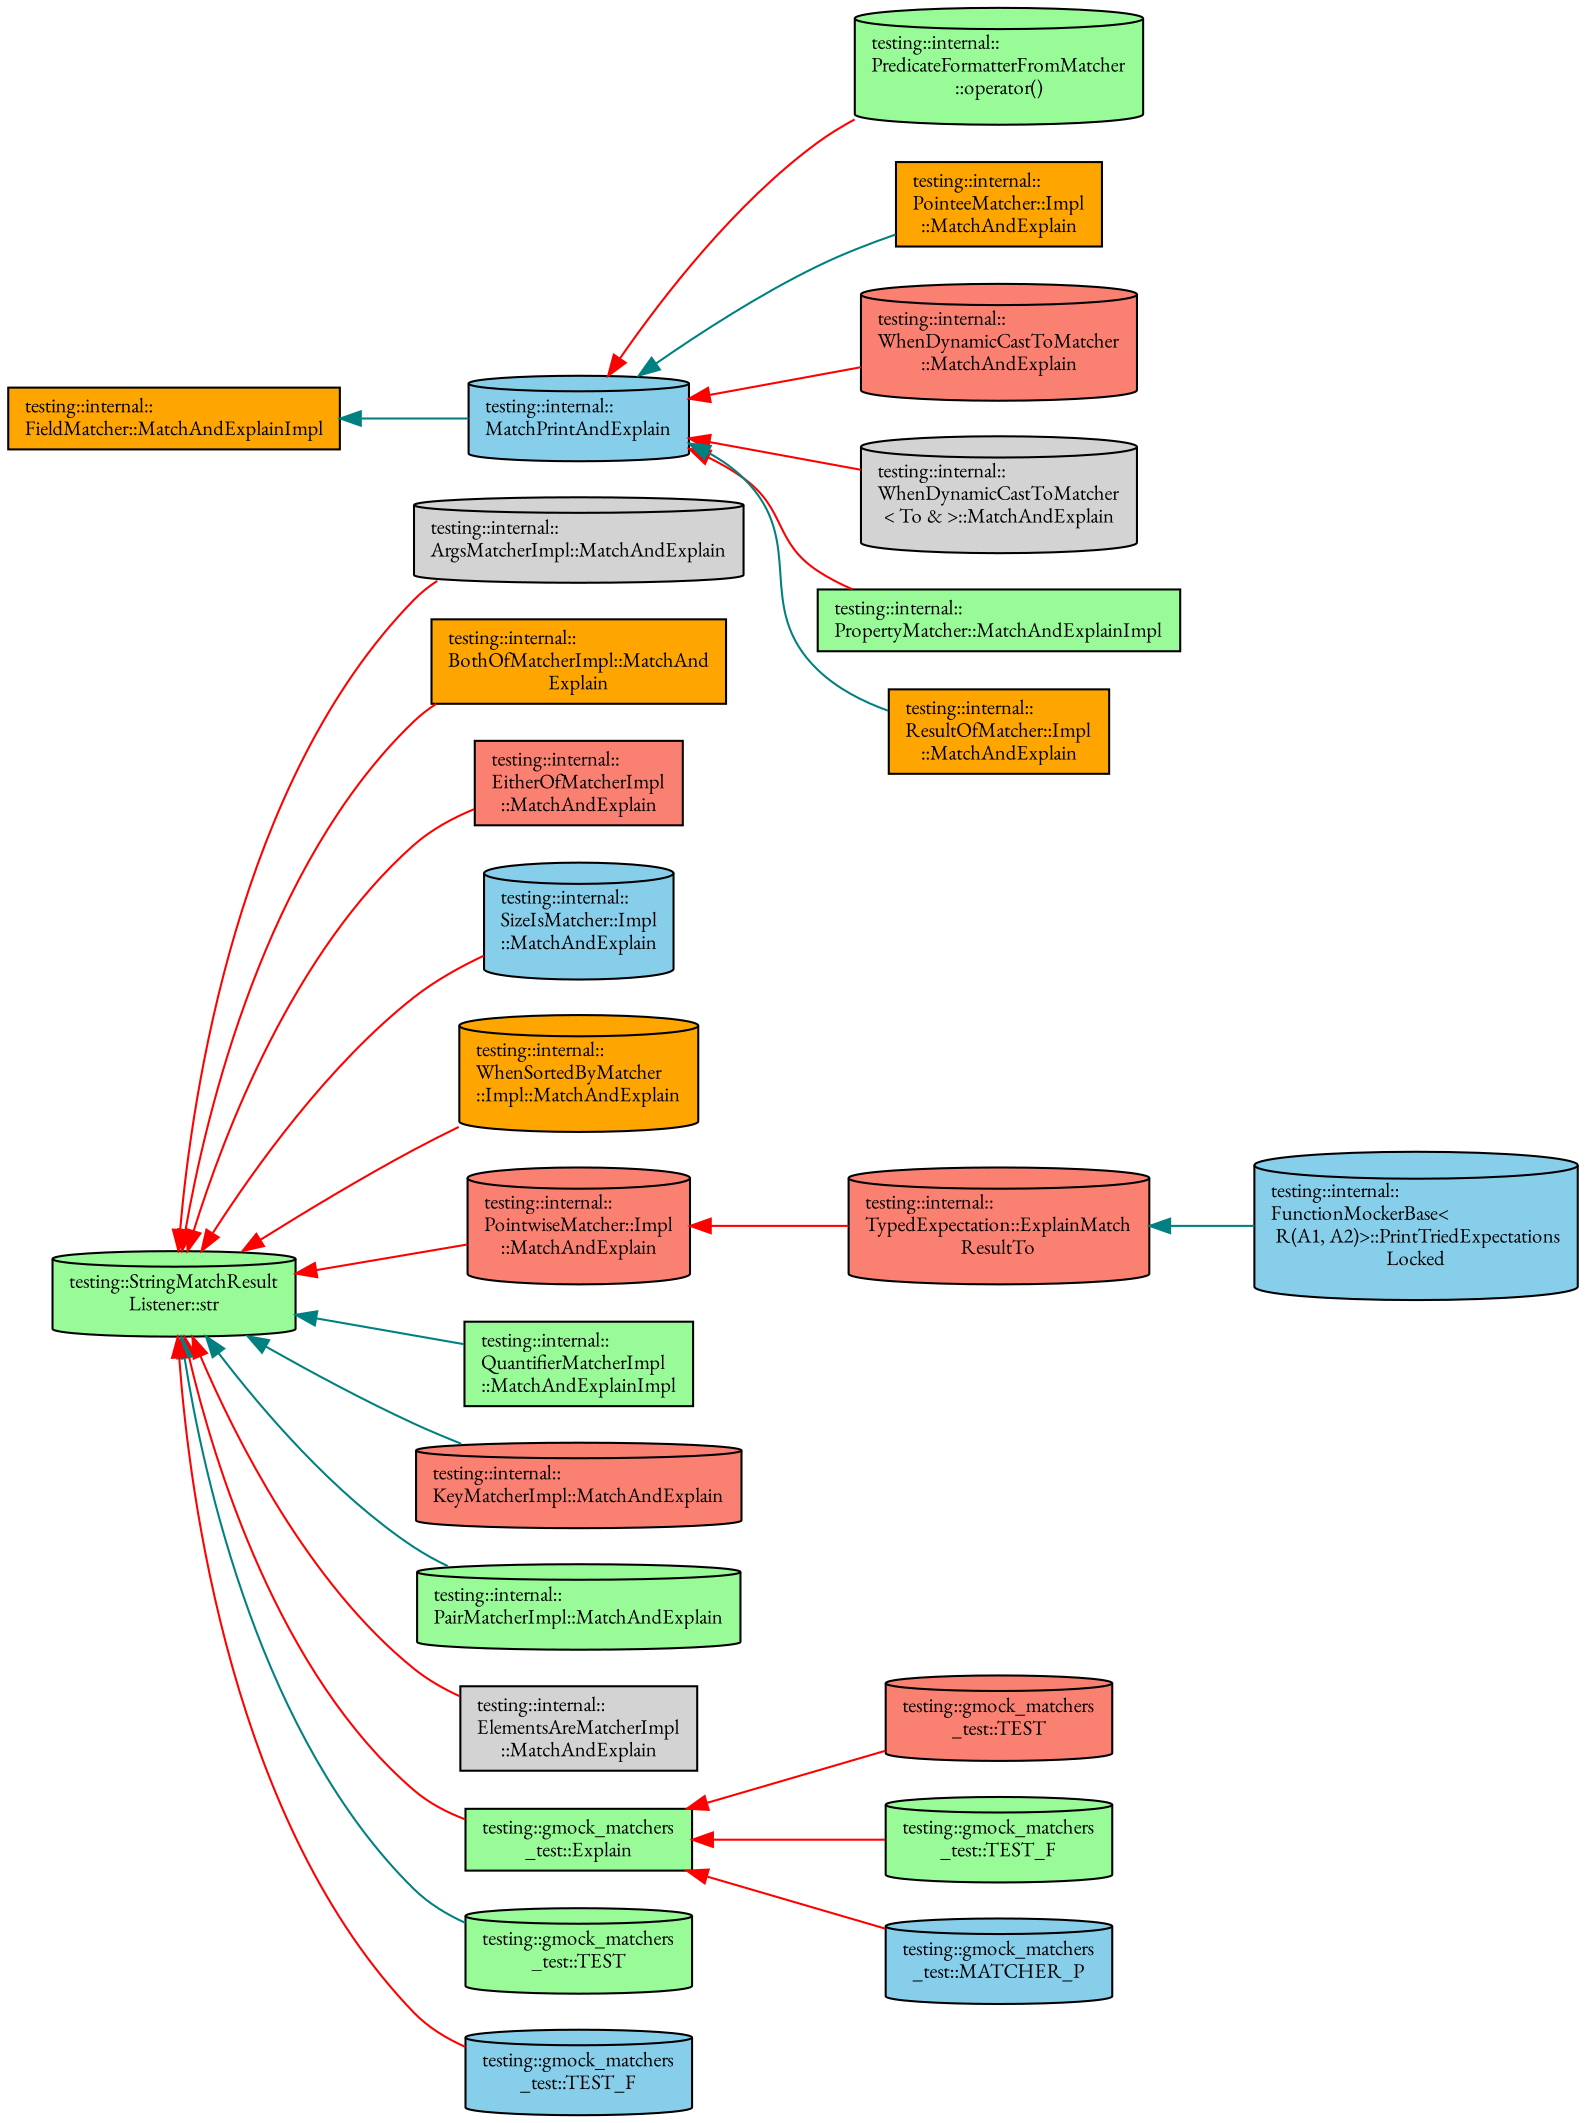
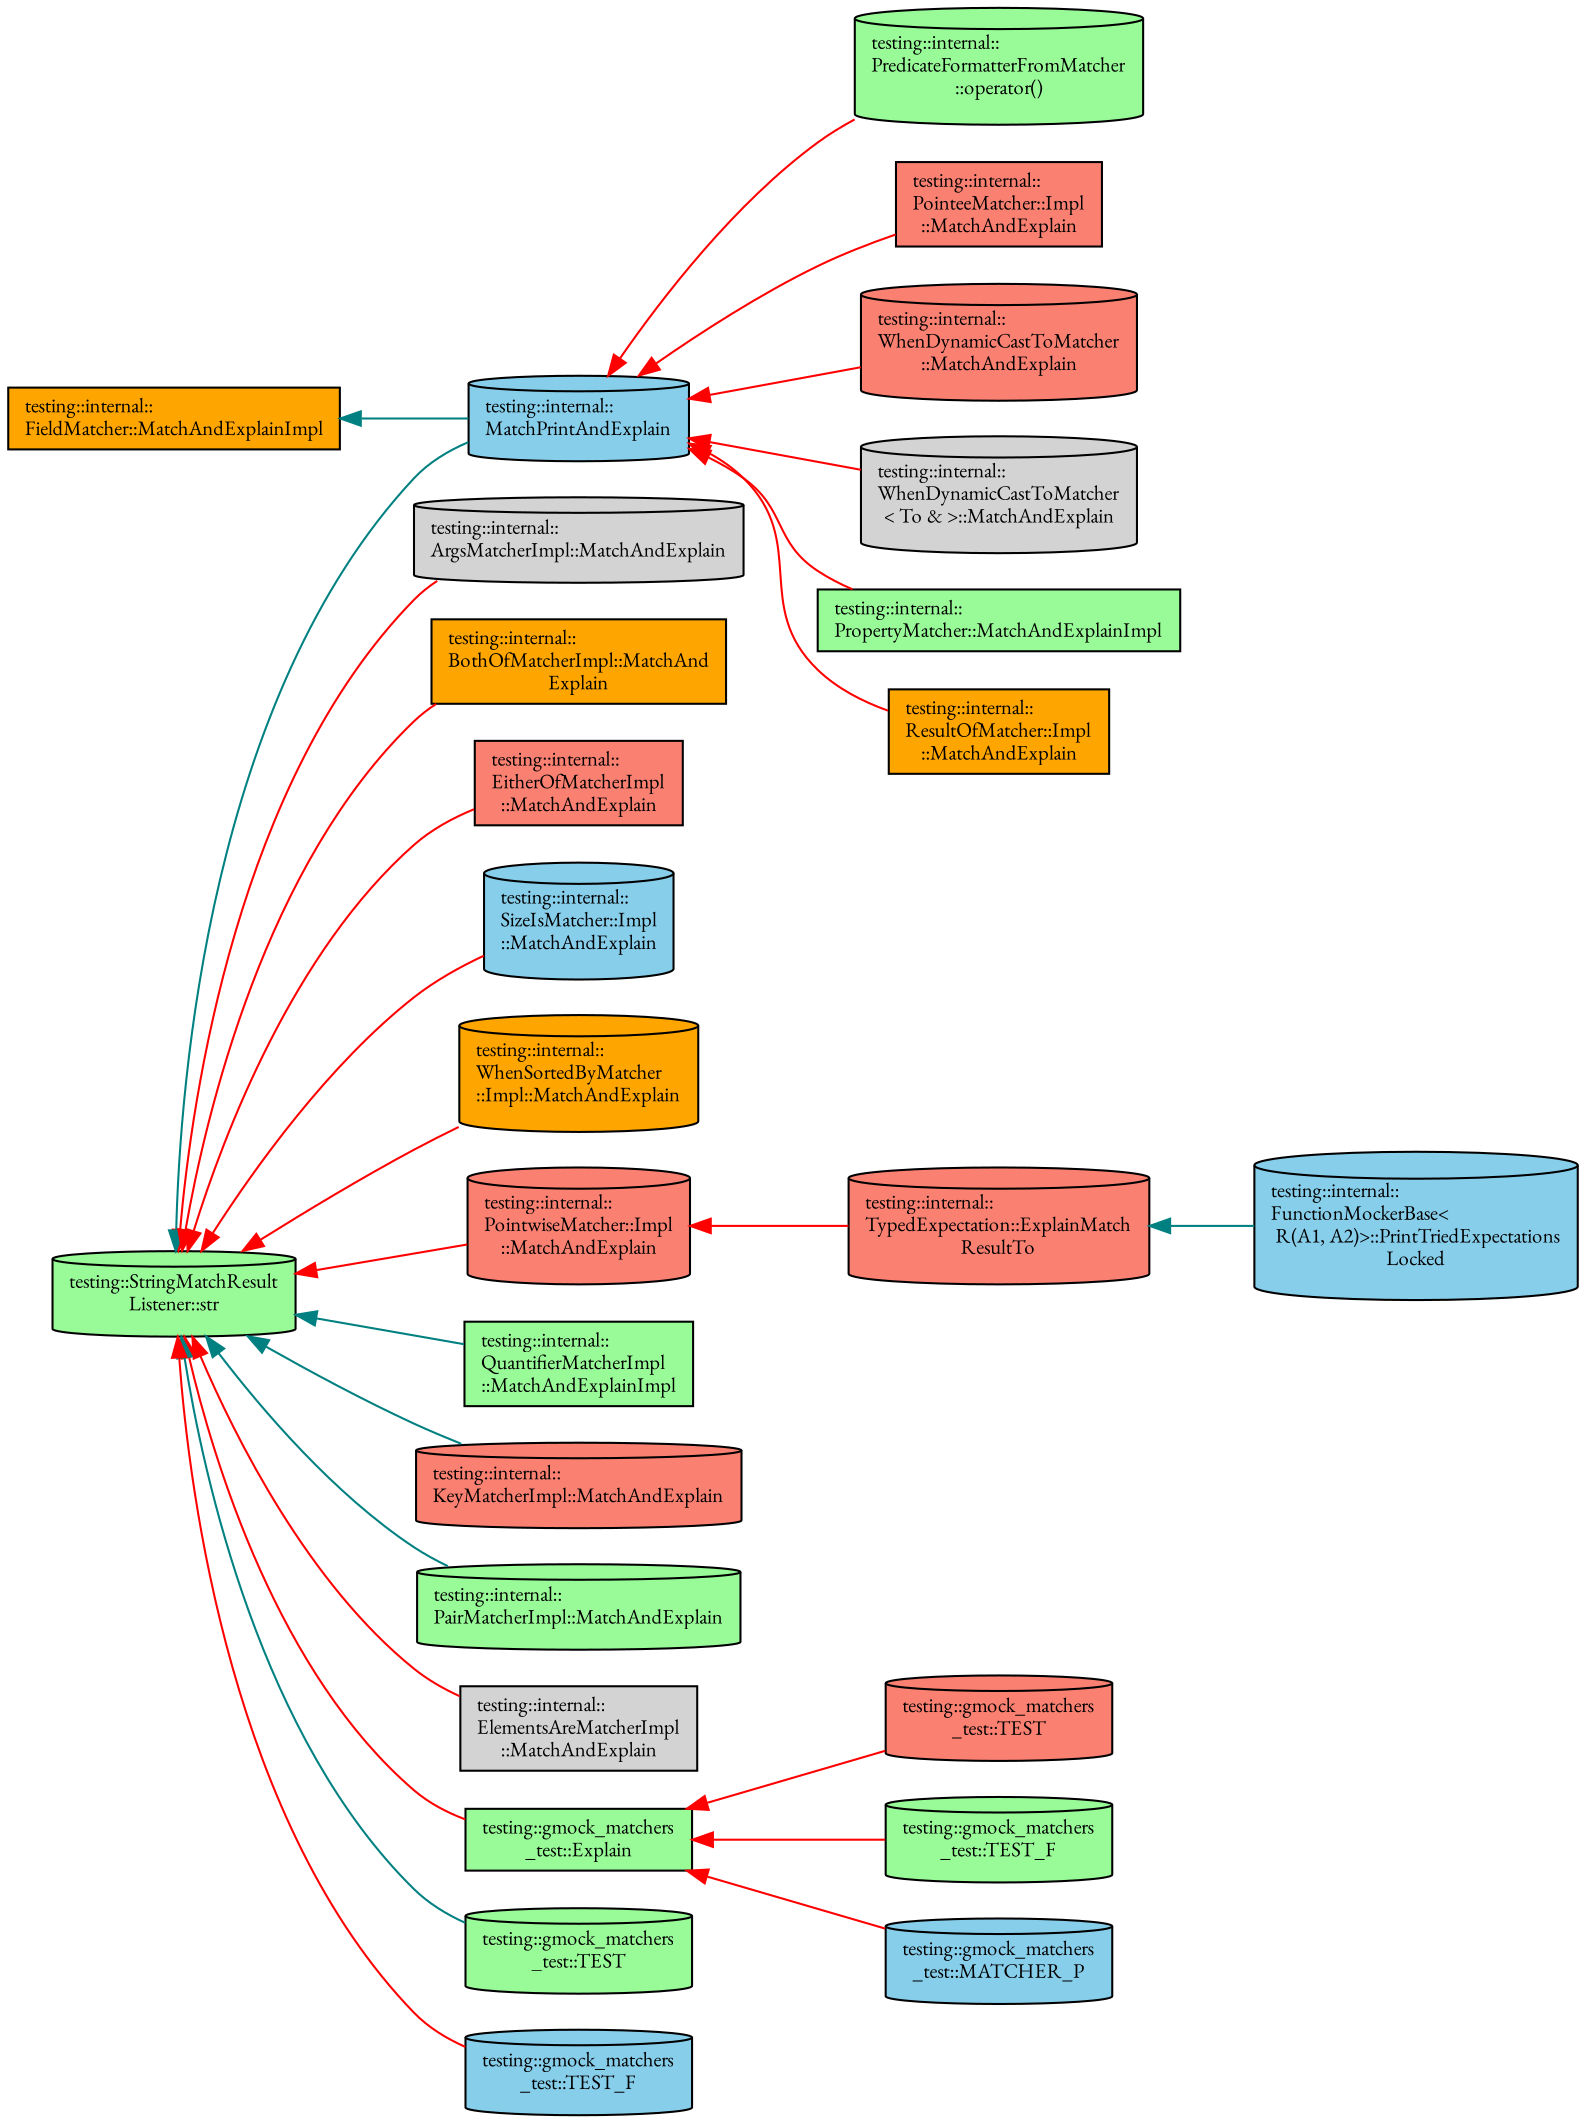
(999, 204) -> (999, 204)
(771, 290) -> (771, 290)
(782, 593) -> (782, 593)
none -> (242, 801)
